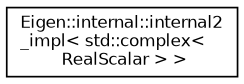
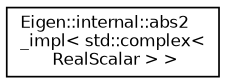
(122, 42) -> (113, 42)
